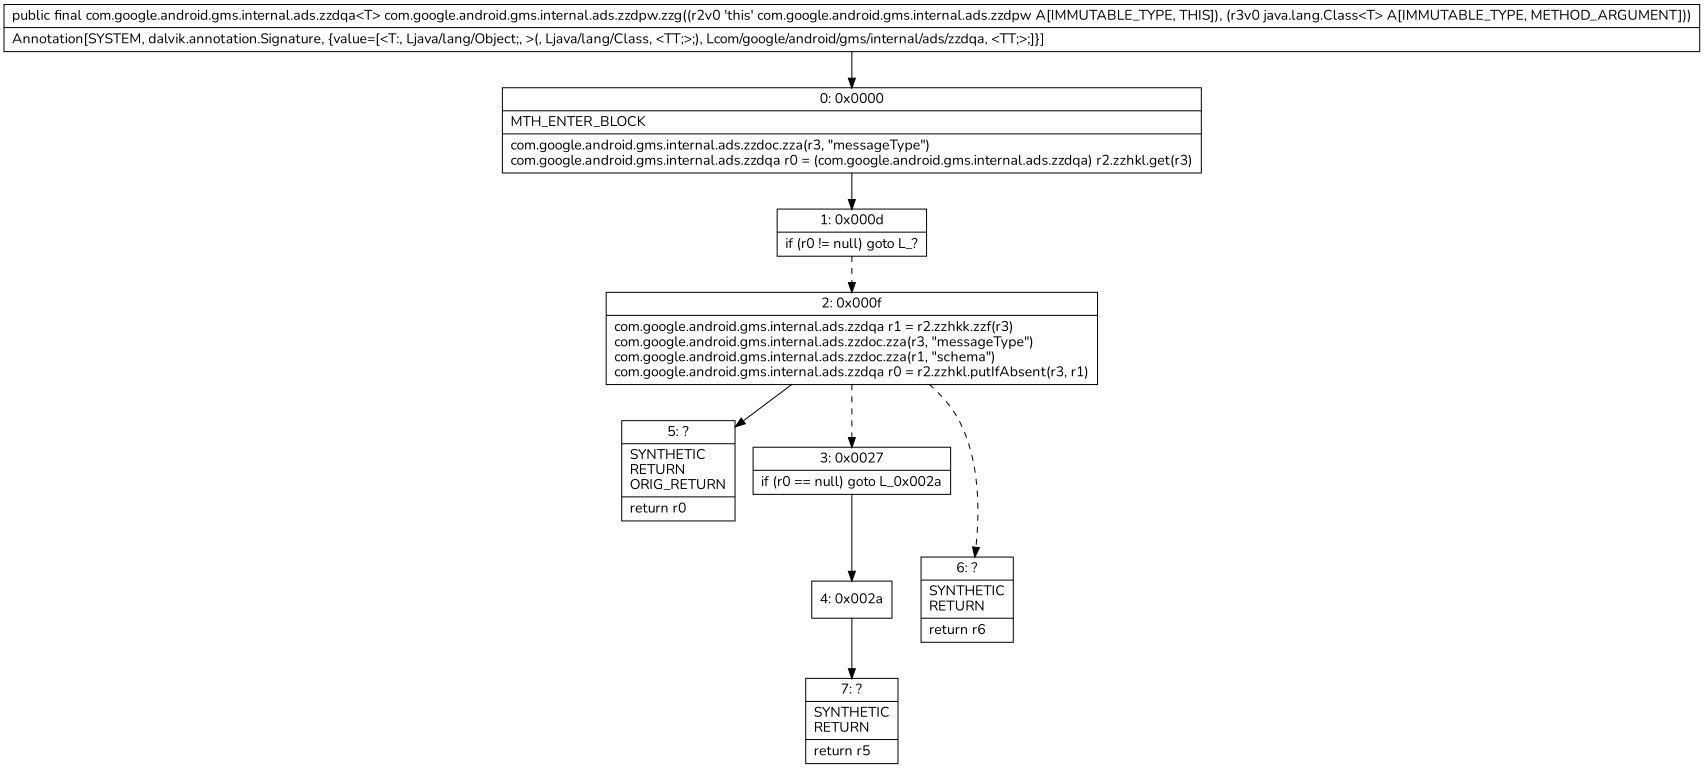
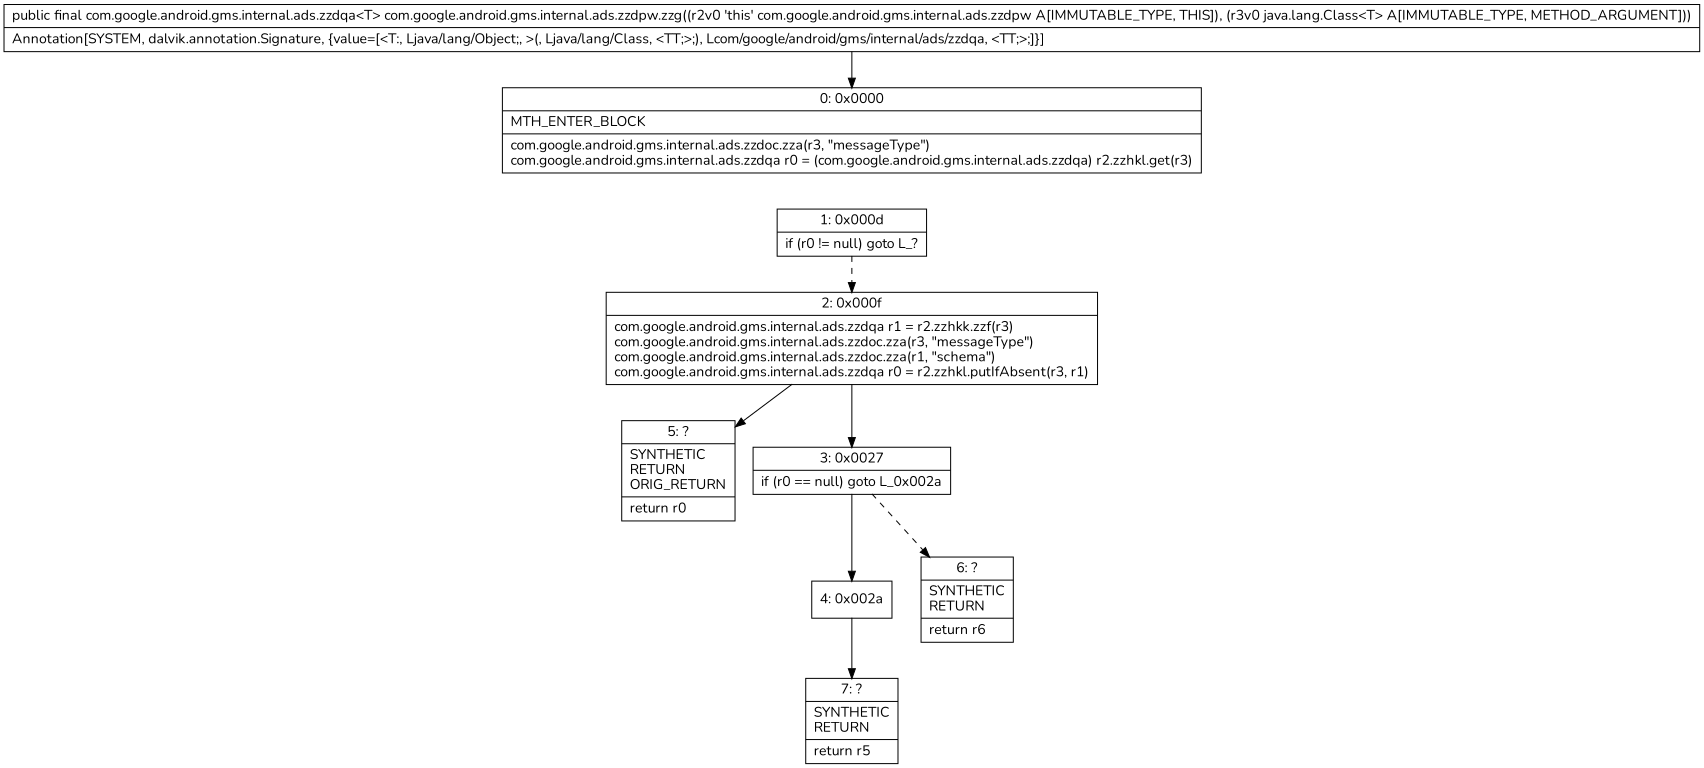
(852, 186) -> none
(852, 411) -> (852, 411)
(973, 459) -> (897, 522)
